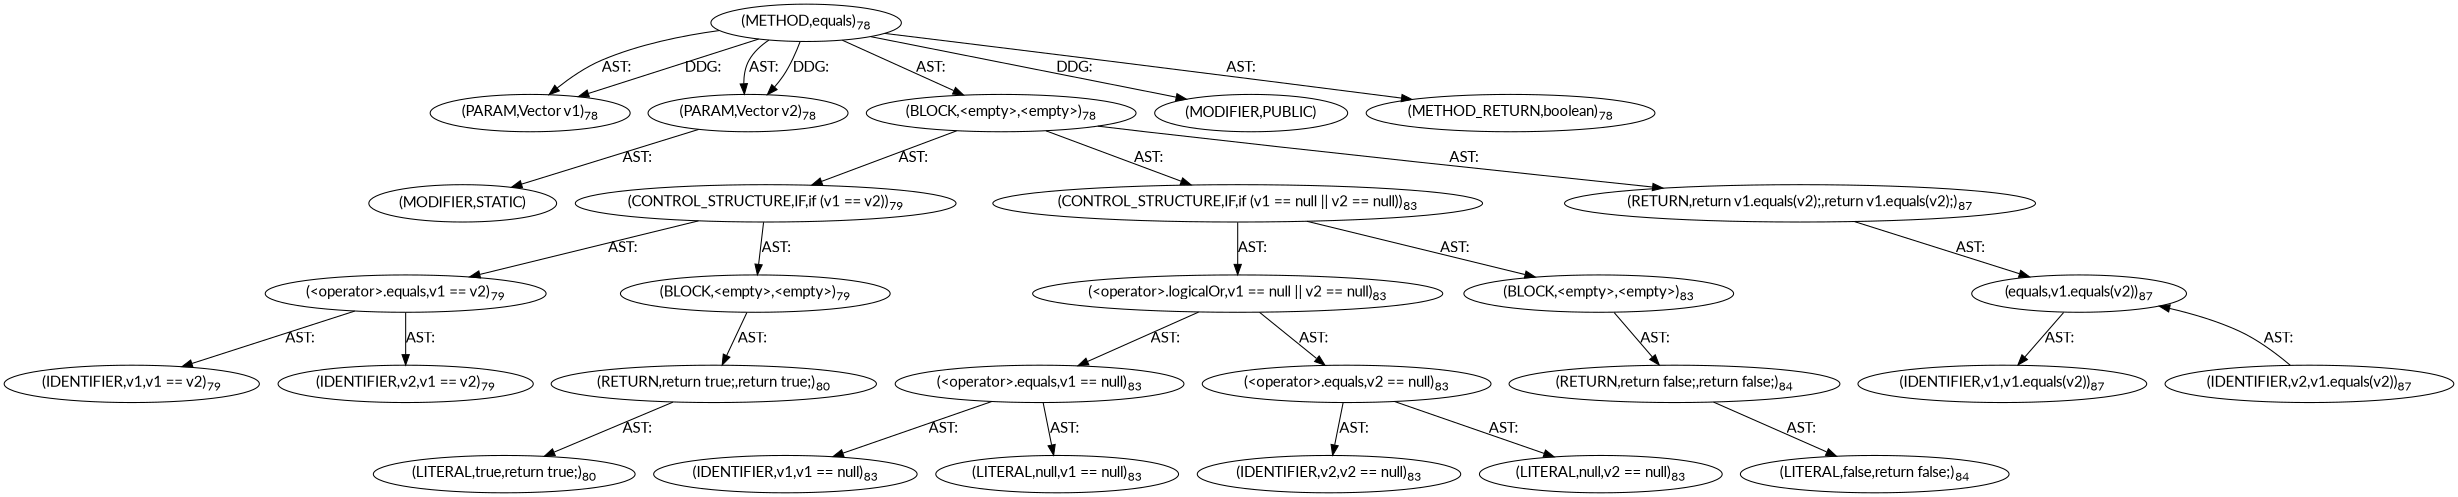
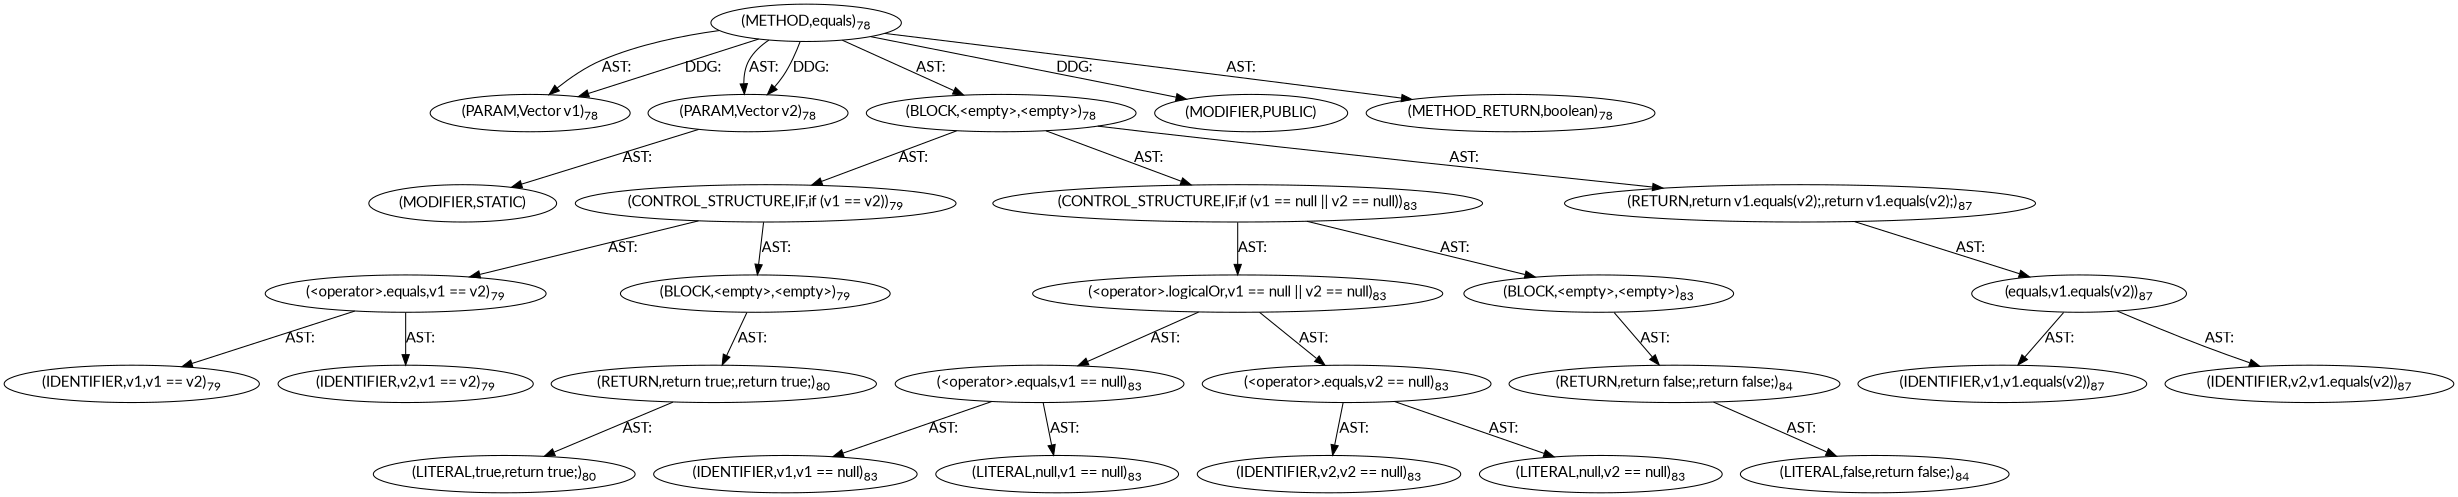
(2234, 329) -> (2183, 338)
